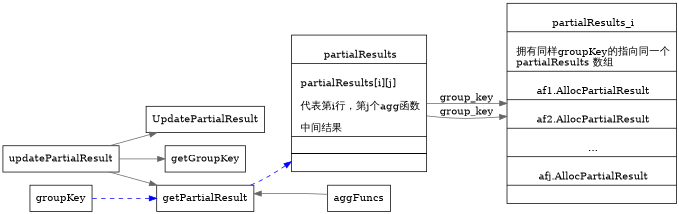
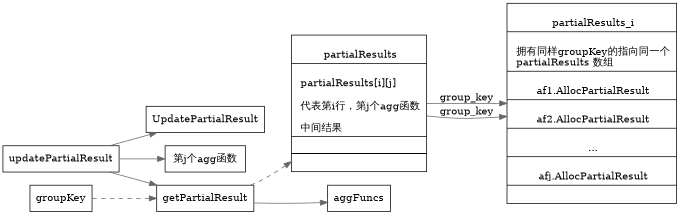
(205, 159) -> (205, 159)
(268, 176) -> (268, 176)
(295, 193) -> (287, 203)
(121, 198) -> (121, 198)
